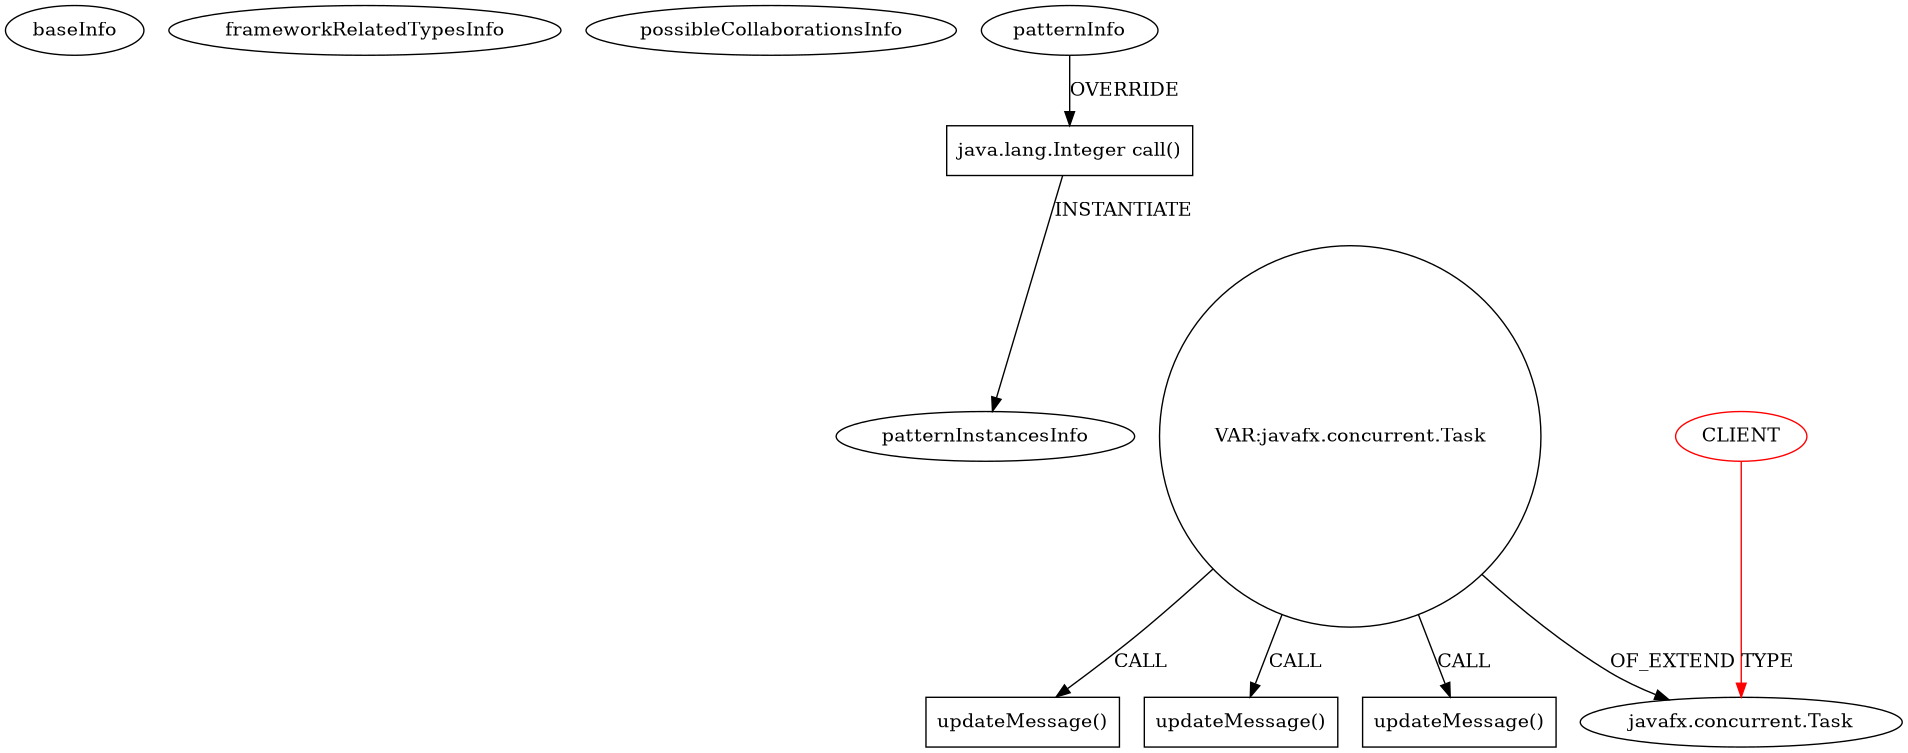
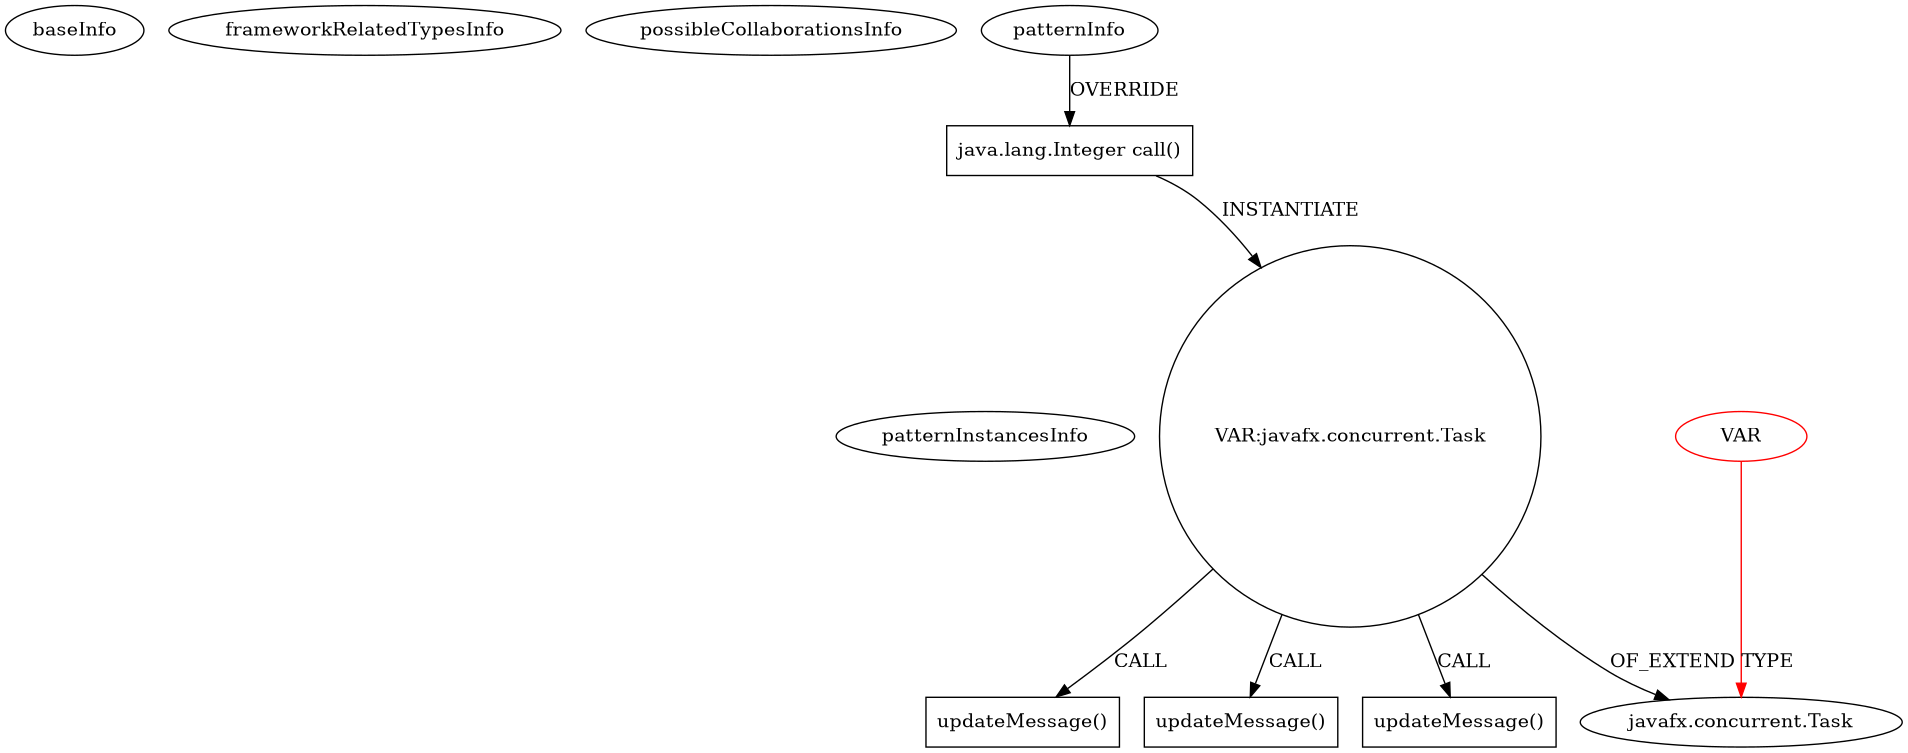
(1030, 287) -> (1209, 210)
(1741, 436) -> (1741, 436)
